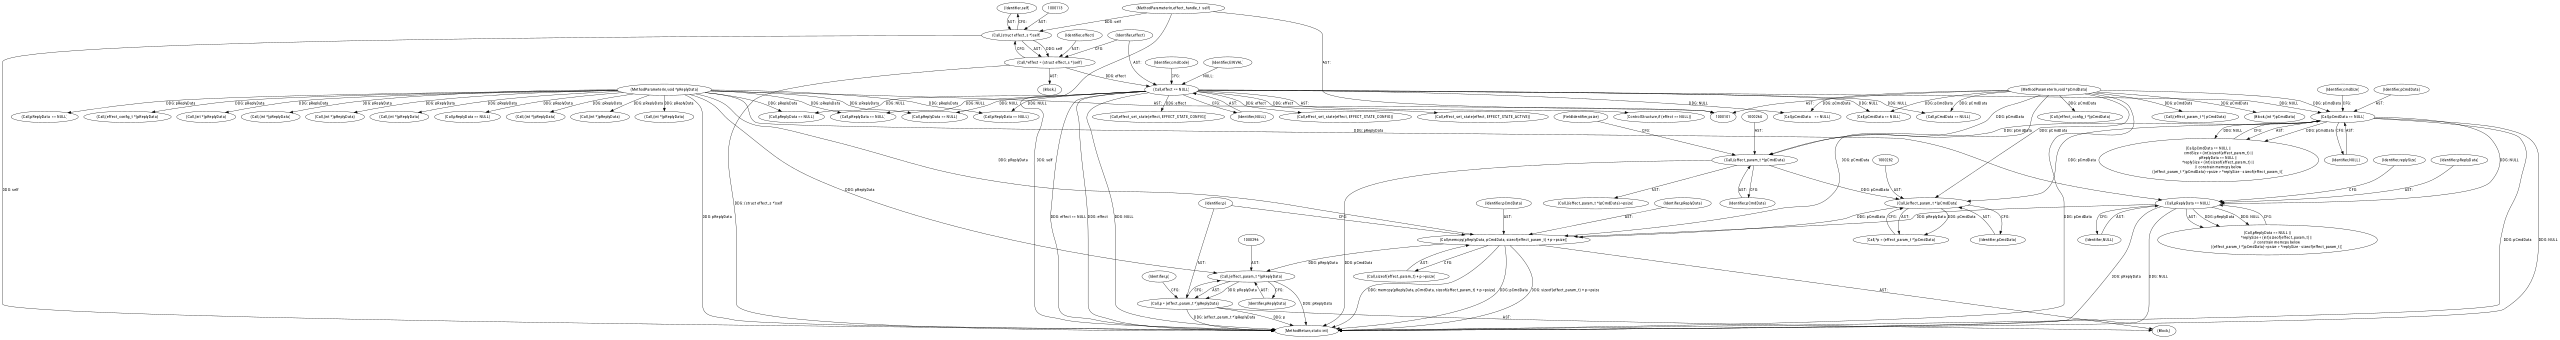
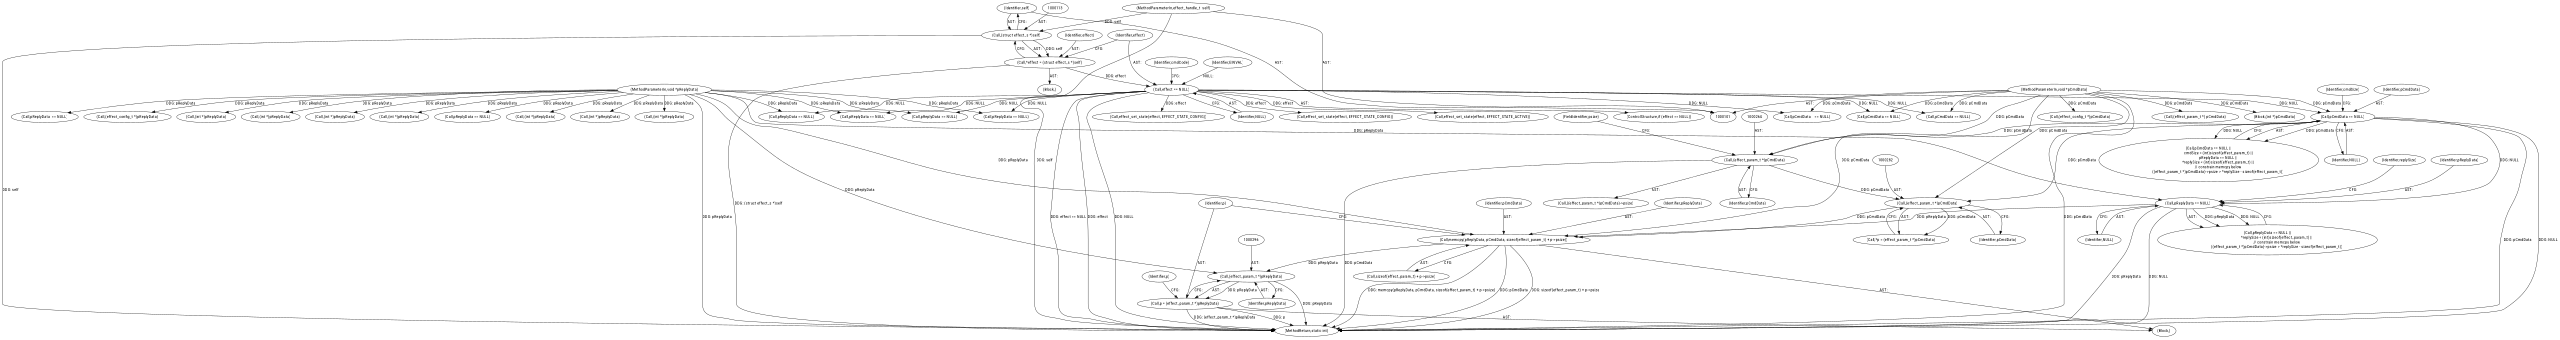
(1185, 106) -> (1362, 105)
